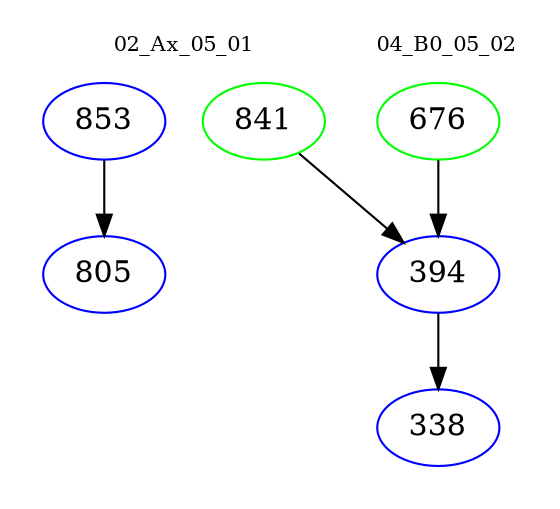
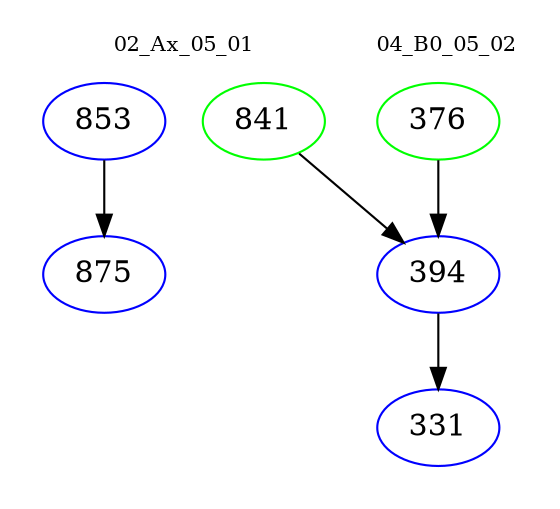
(438, 121) -> (438, 121)
(104, 274) -> (104, 274)
(438, 428) -> (438, 428)
